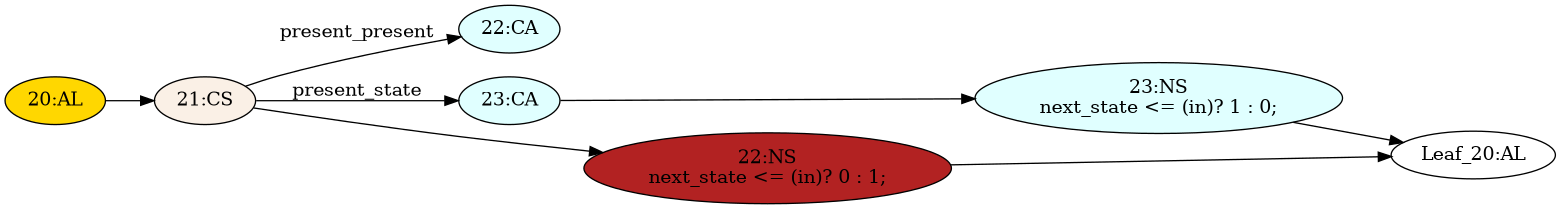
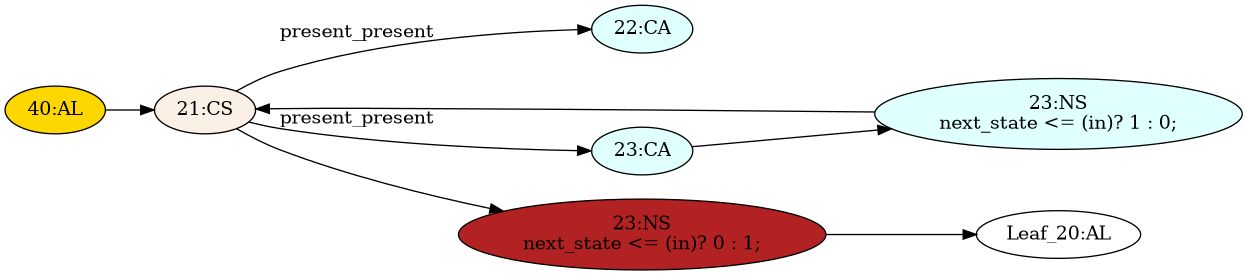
(357, 91) -> (357, 119)
(55, 101) -> (55, 110)
(1342, 131) -> (572, 109)
(768, 168) -> (642, 235)
